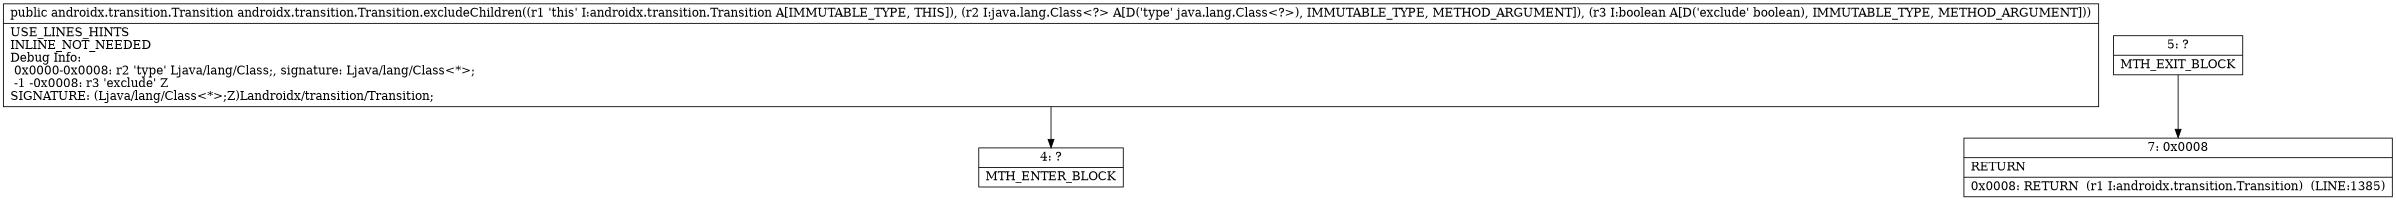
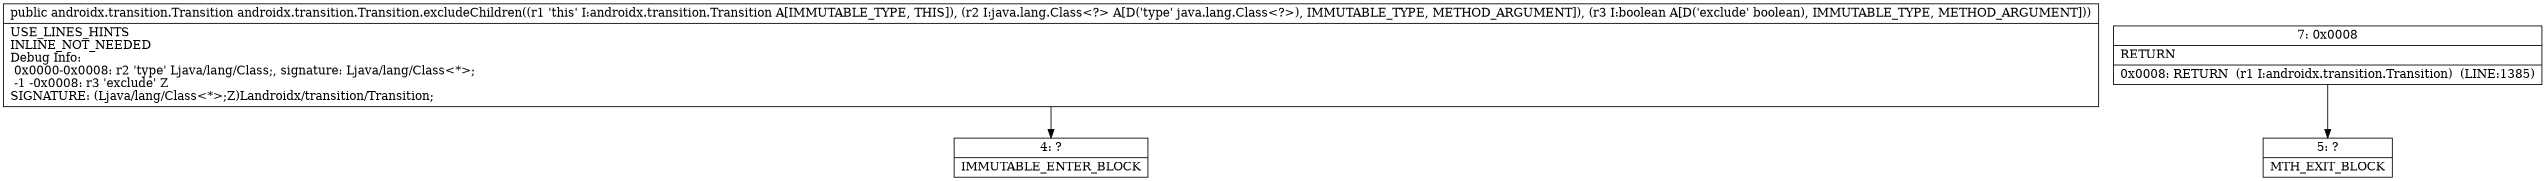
(2178, 102) -> (2328, 107)
(1051, 177) -> (1051, 167)
